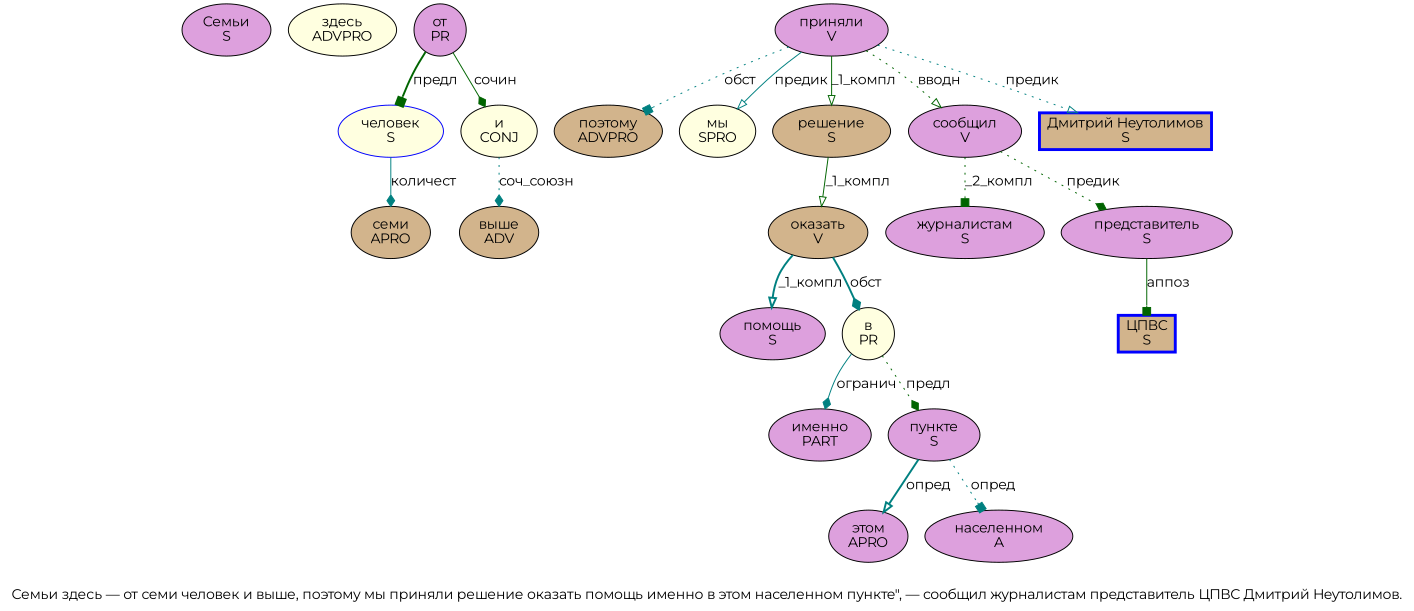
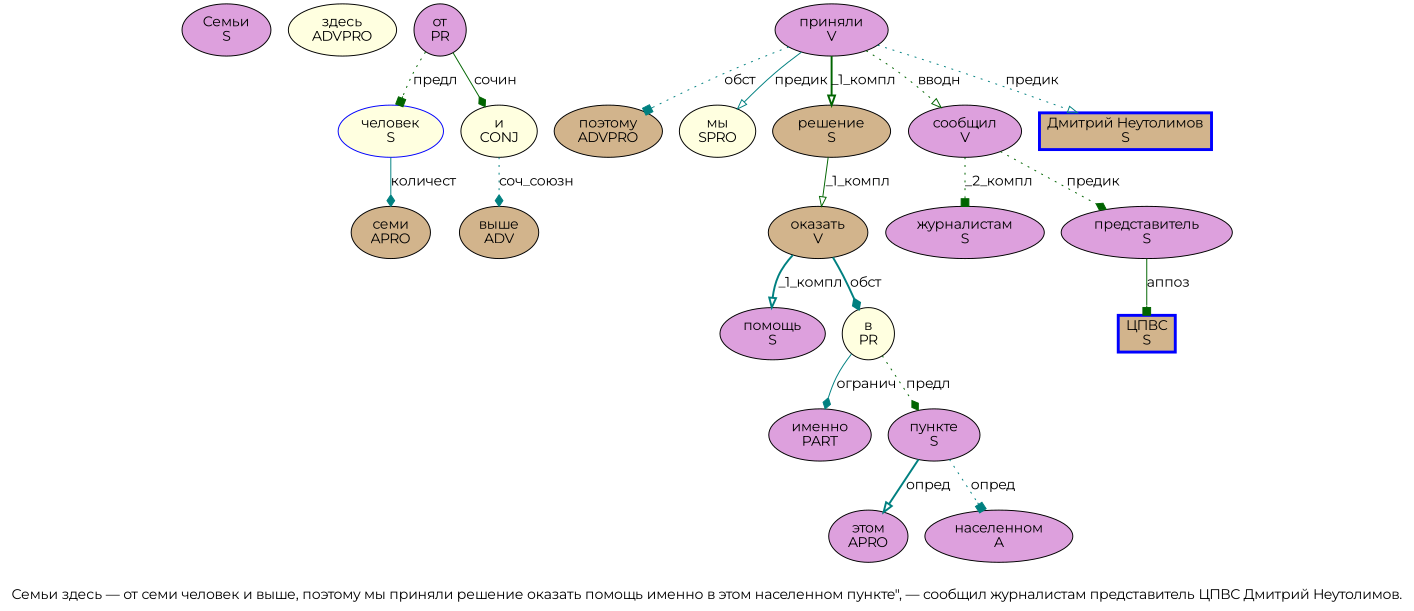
(413, 74) -> (413, 74)
(832, 76) -> (832, 76)
